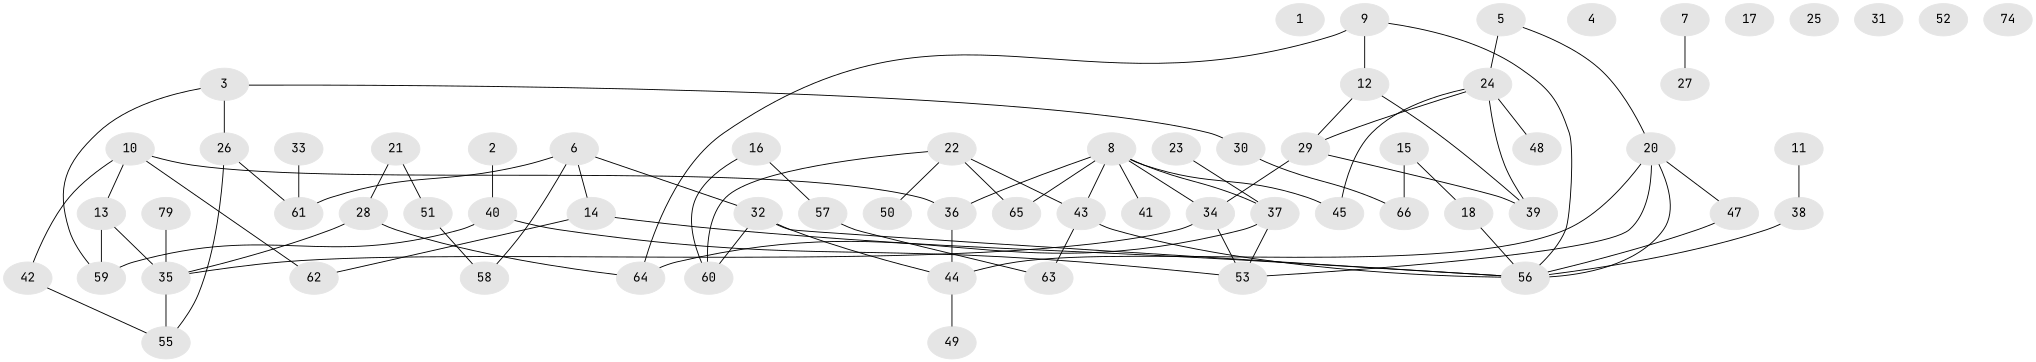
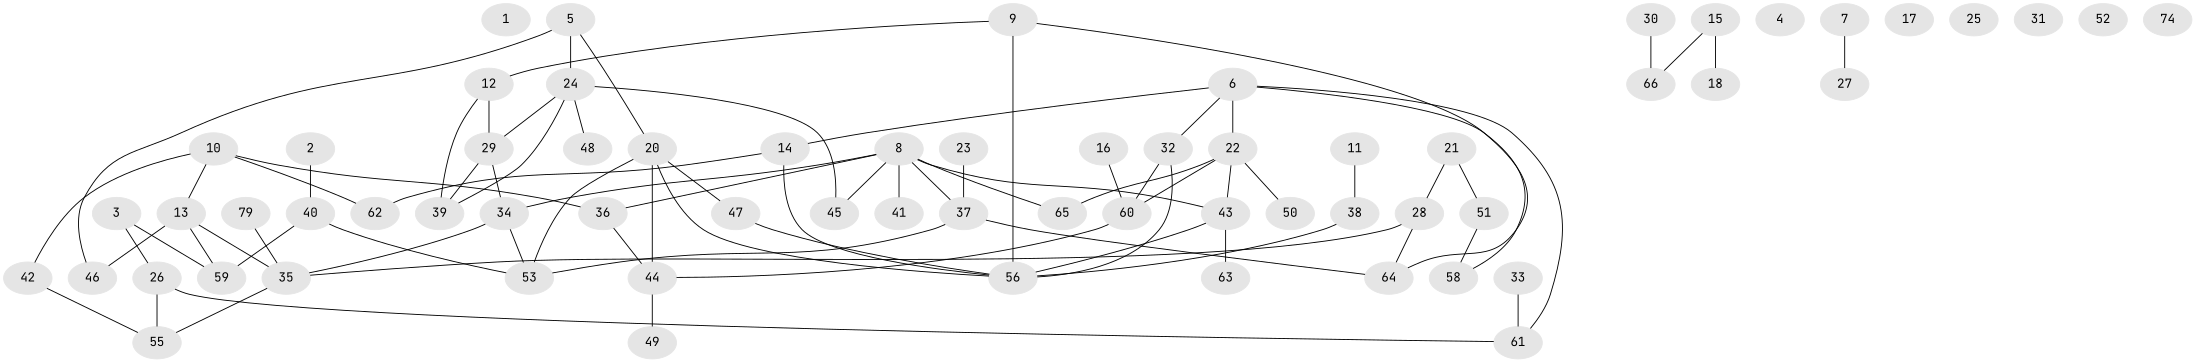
(737, 92) -> none
none -> (1233, 117)
(823, 214) -> none
(1493, 241) -> none
(891, 262) -> (851, 270)
none -> (92, 278)
